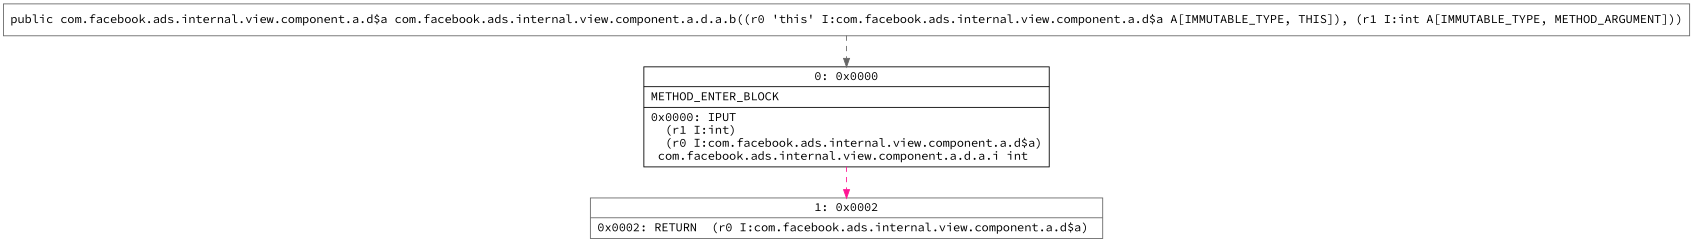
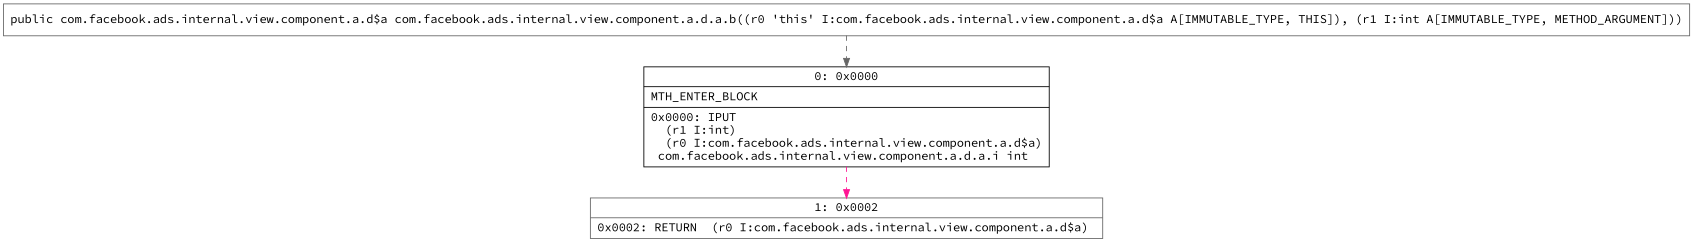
(715, 97) -> (704, 97)
